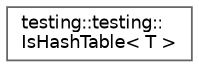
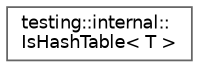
(99, 34) -> (99, 34)
